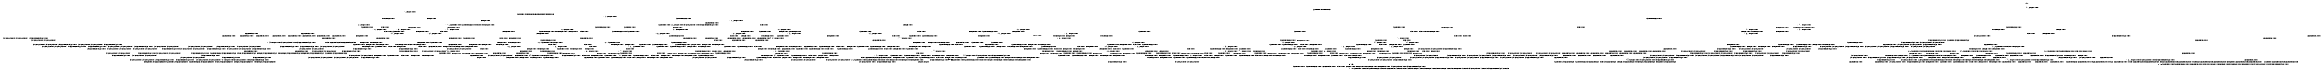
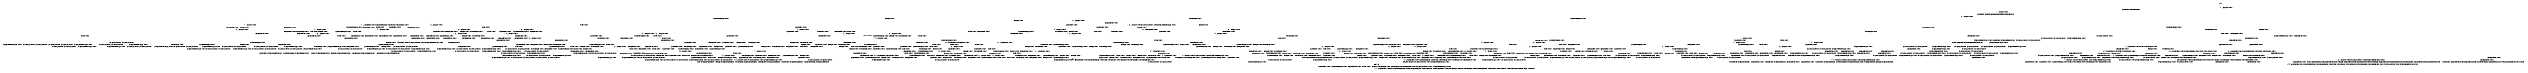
(620, 53) -> (980, 46)
